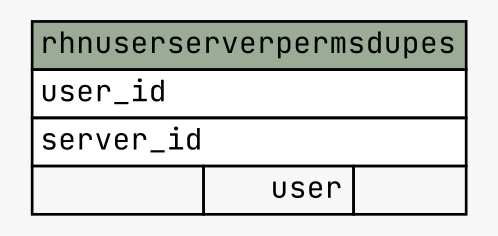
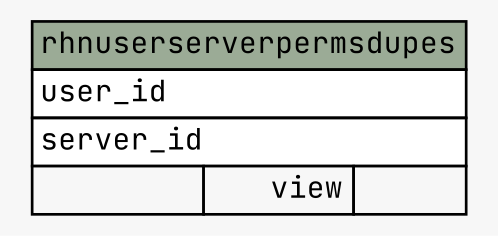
(308, 189) -> (308, 189)
